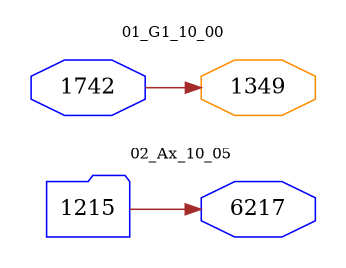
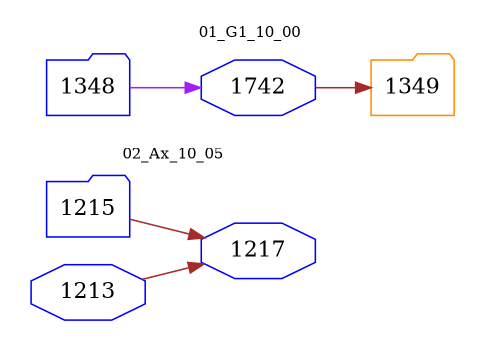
none -> (88, 88)
(258, 88) -> (413, 88)
(258, 209) -> (258, 251)
none -> (88, 292)
